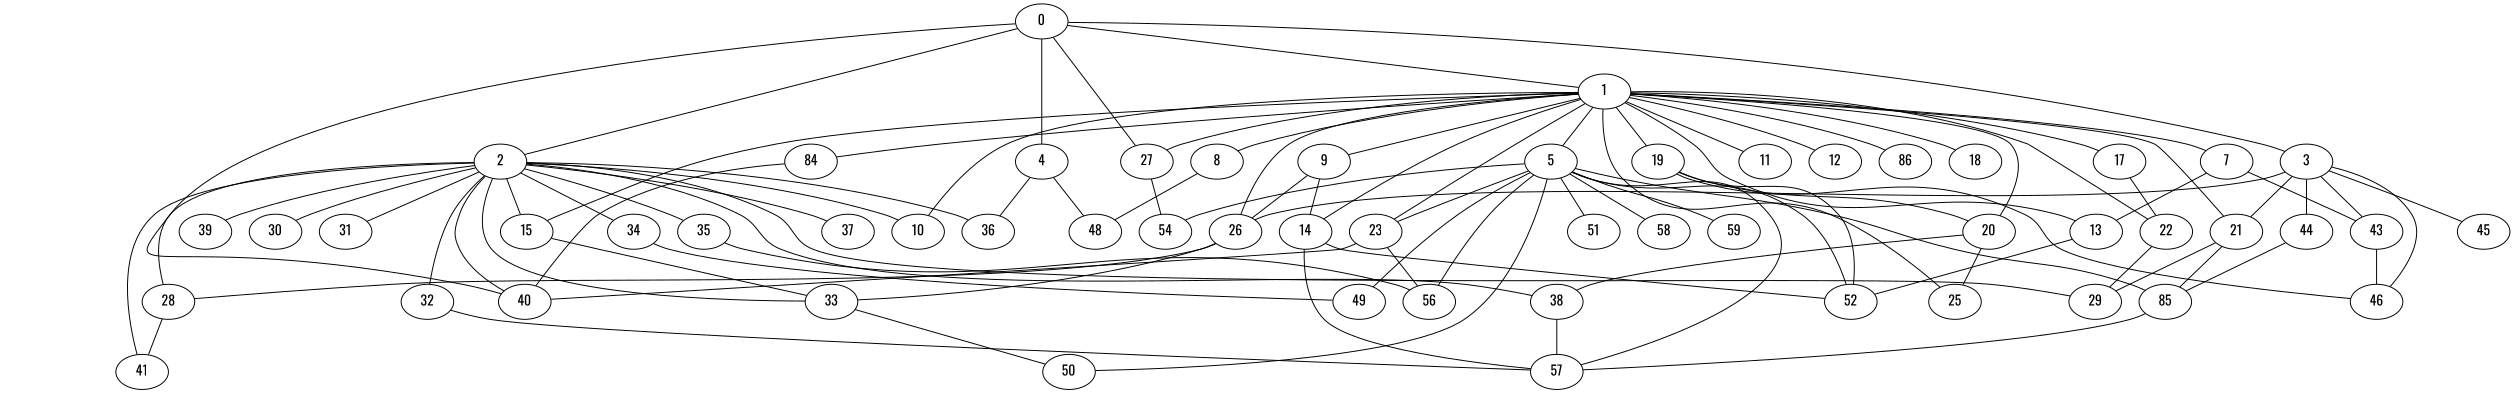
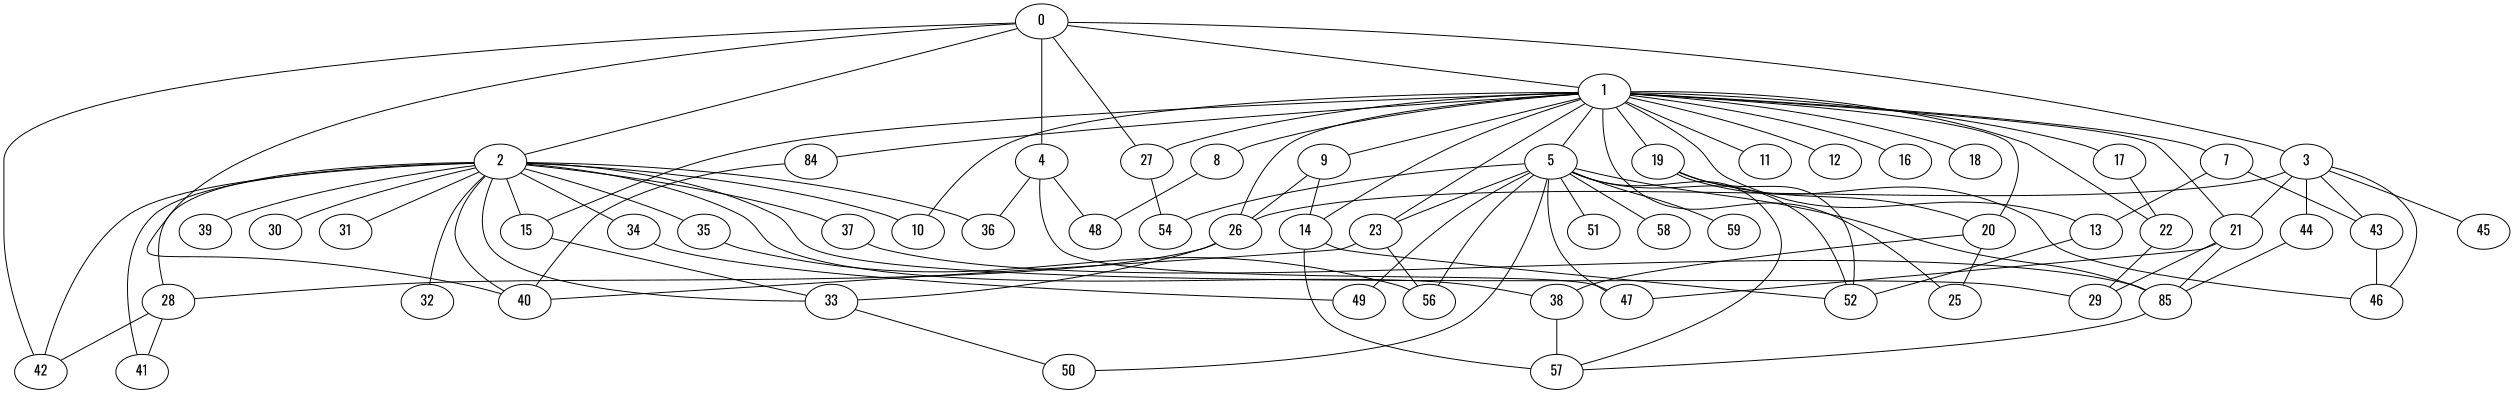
(1905, 162) -> (1905, 162)
none -> (1603, 264)
none -> (1627, 302)
(963, 347) -> none
none -> (41, 372)
